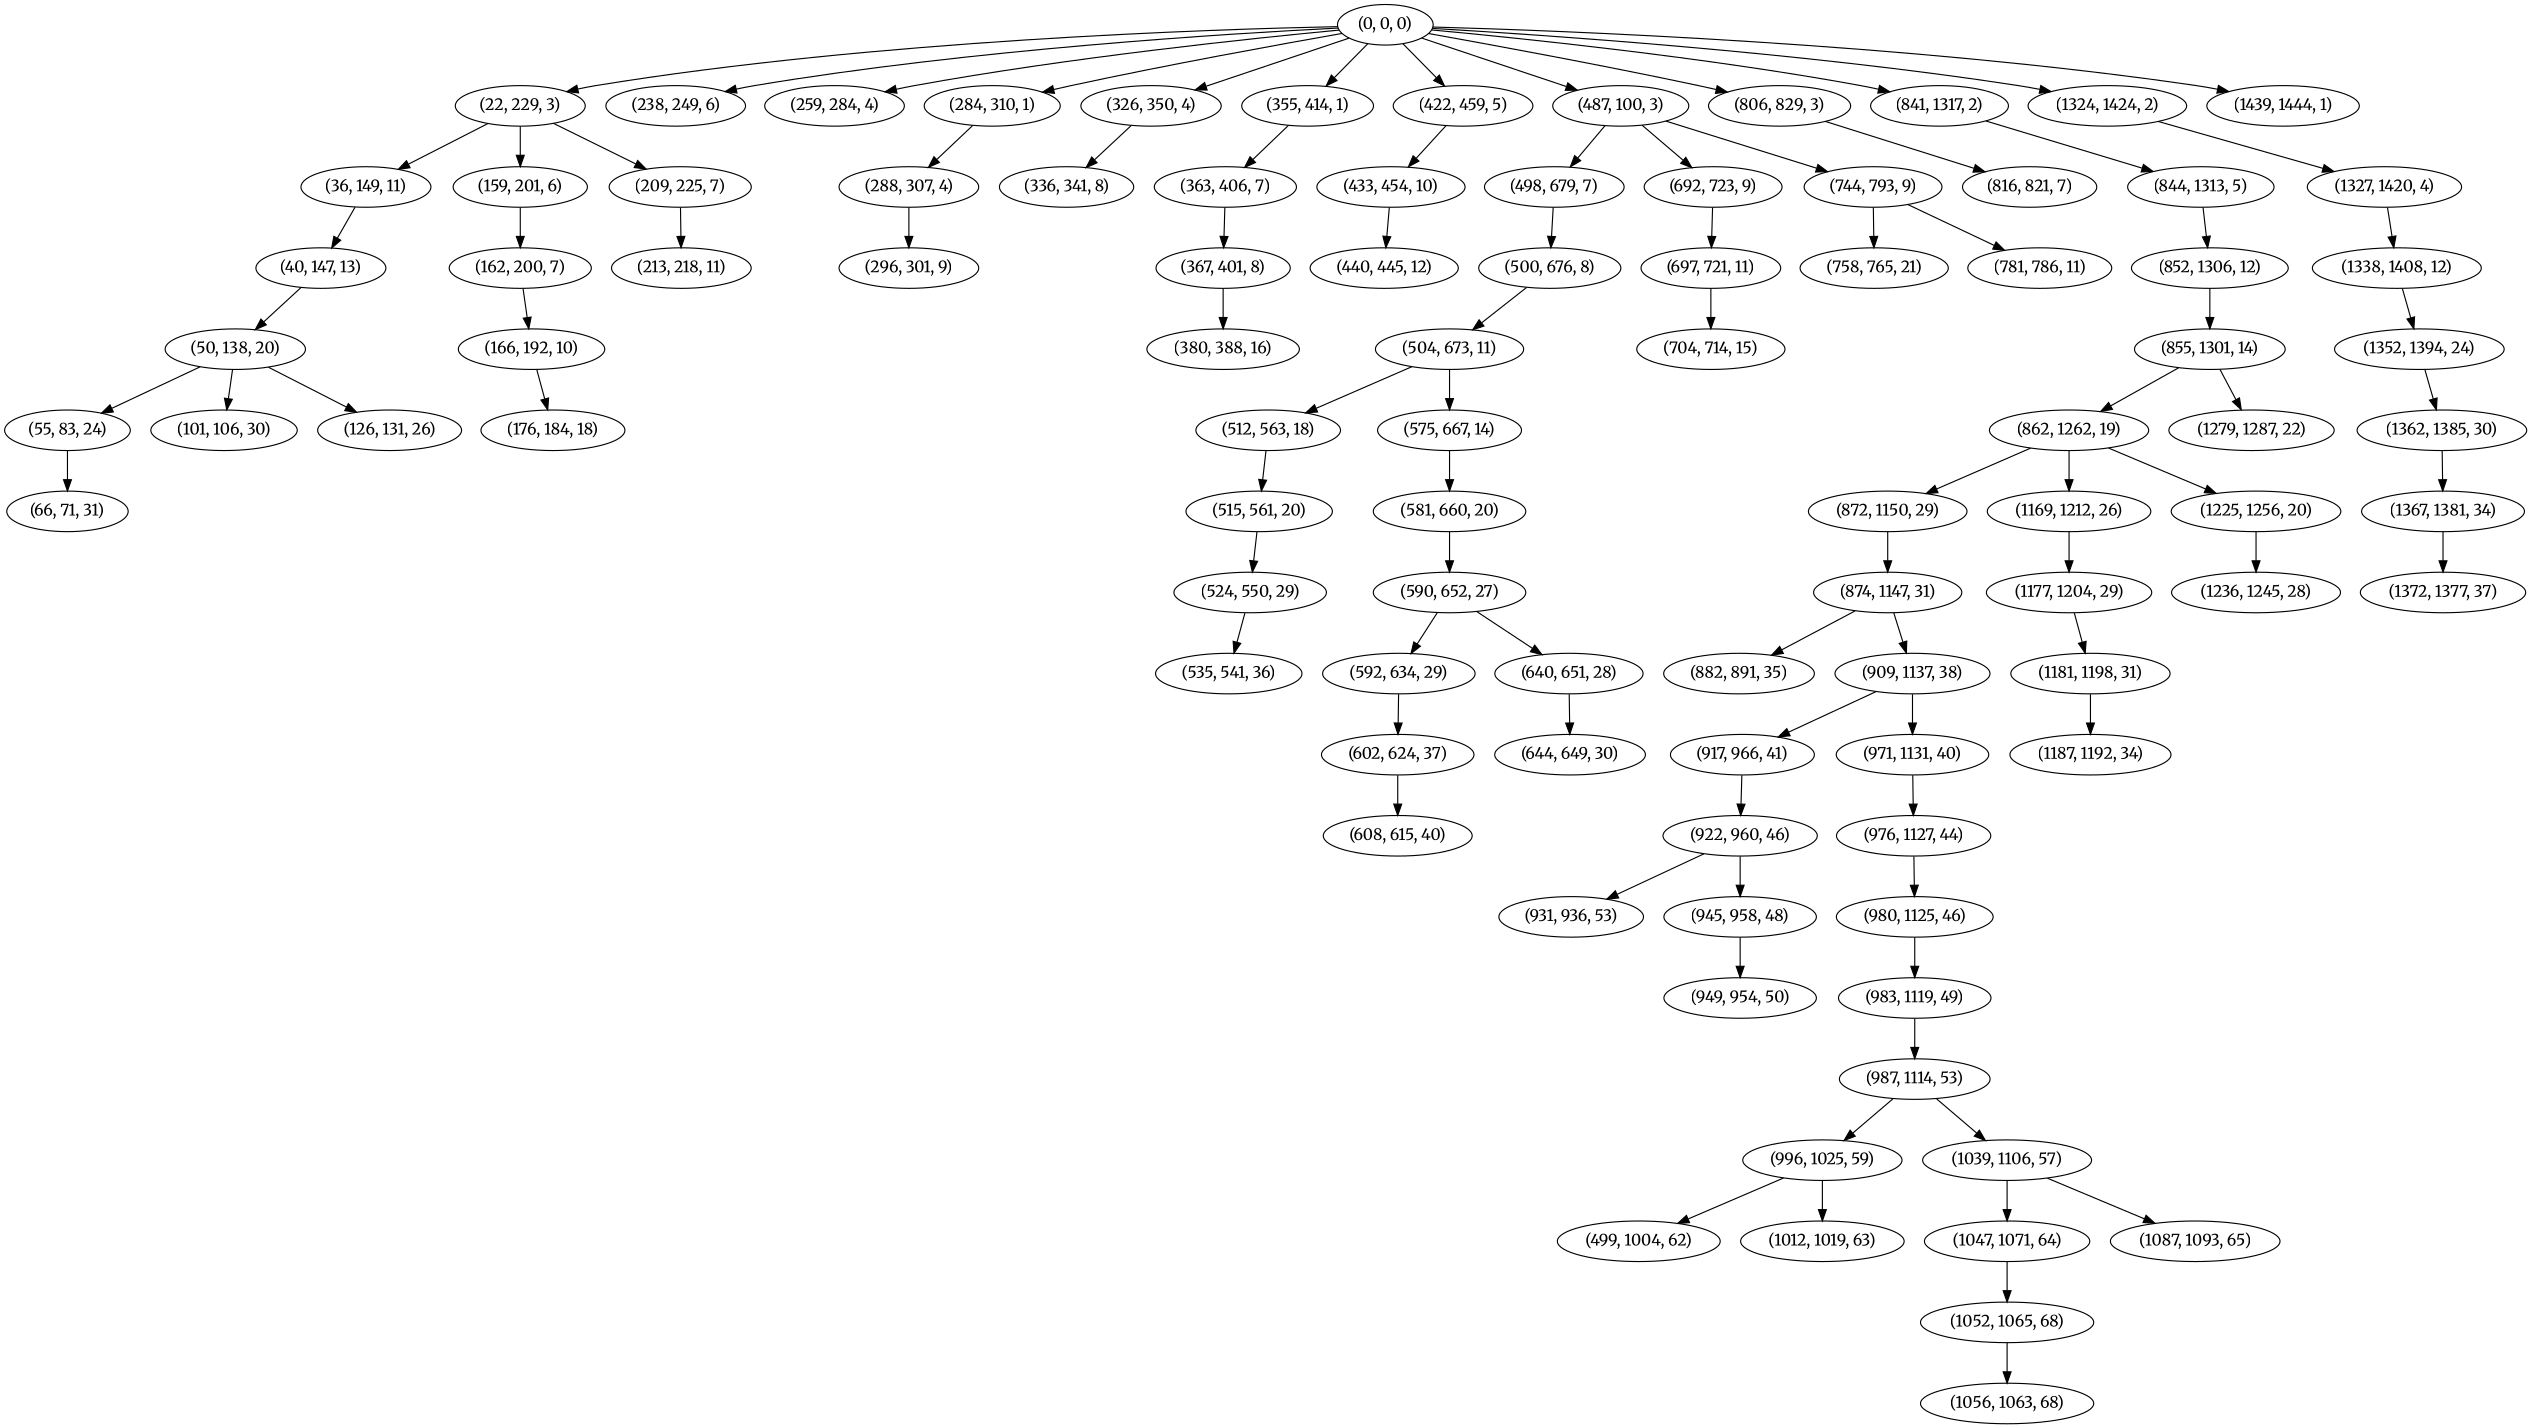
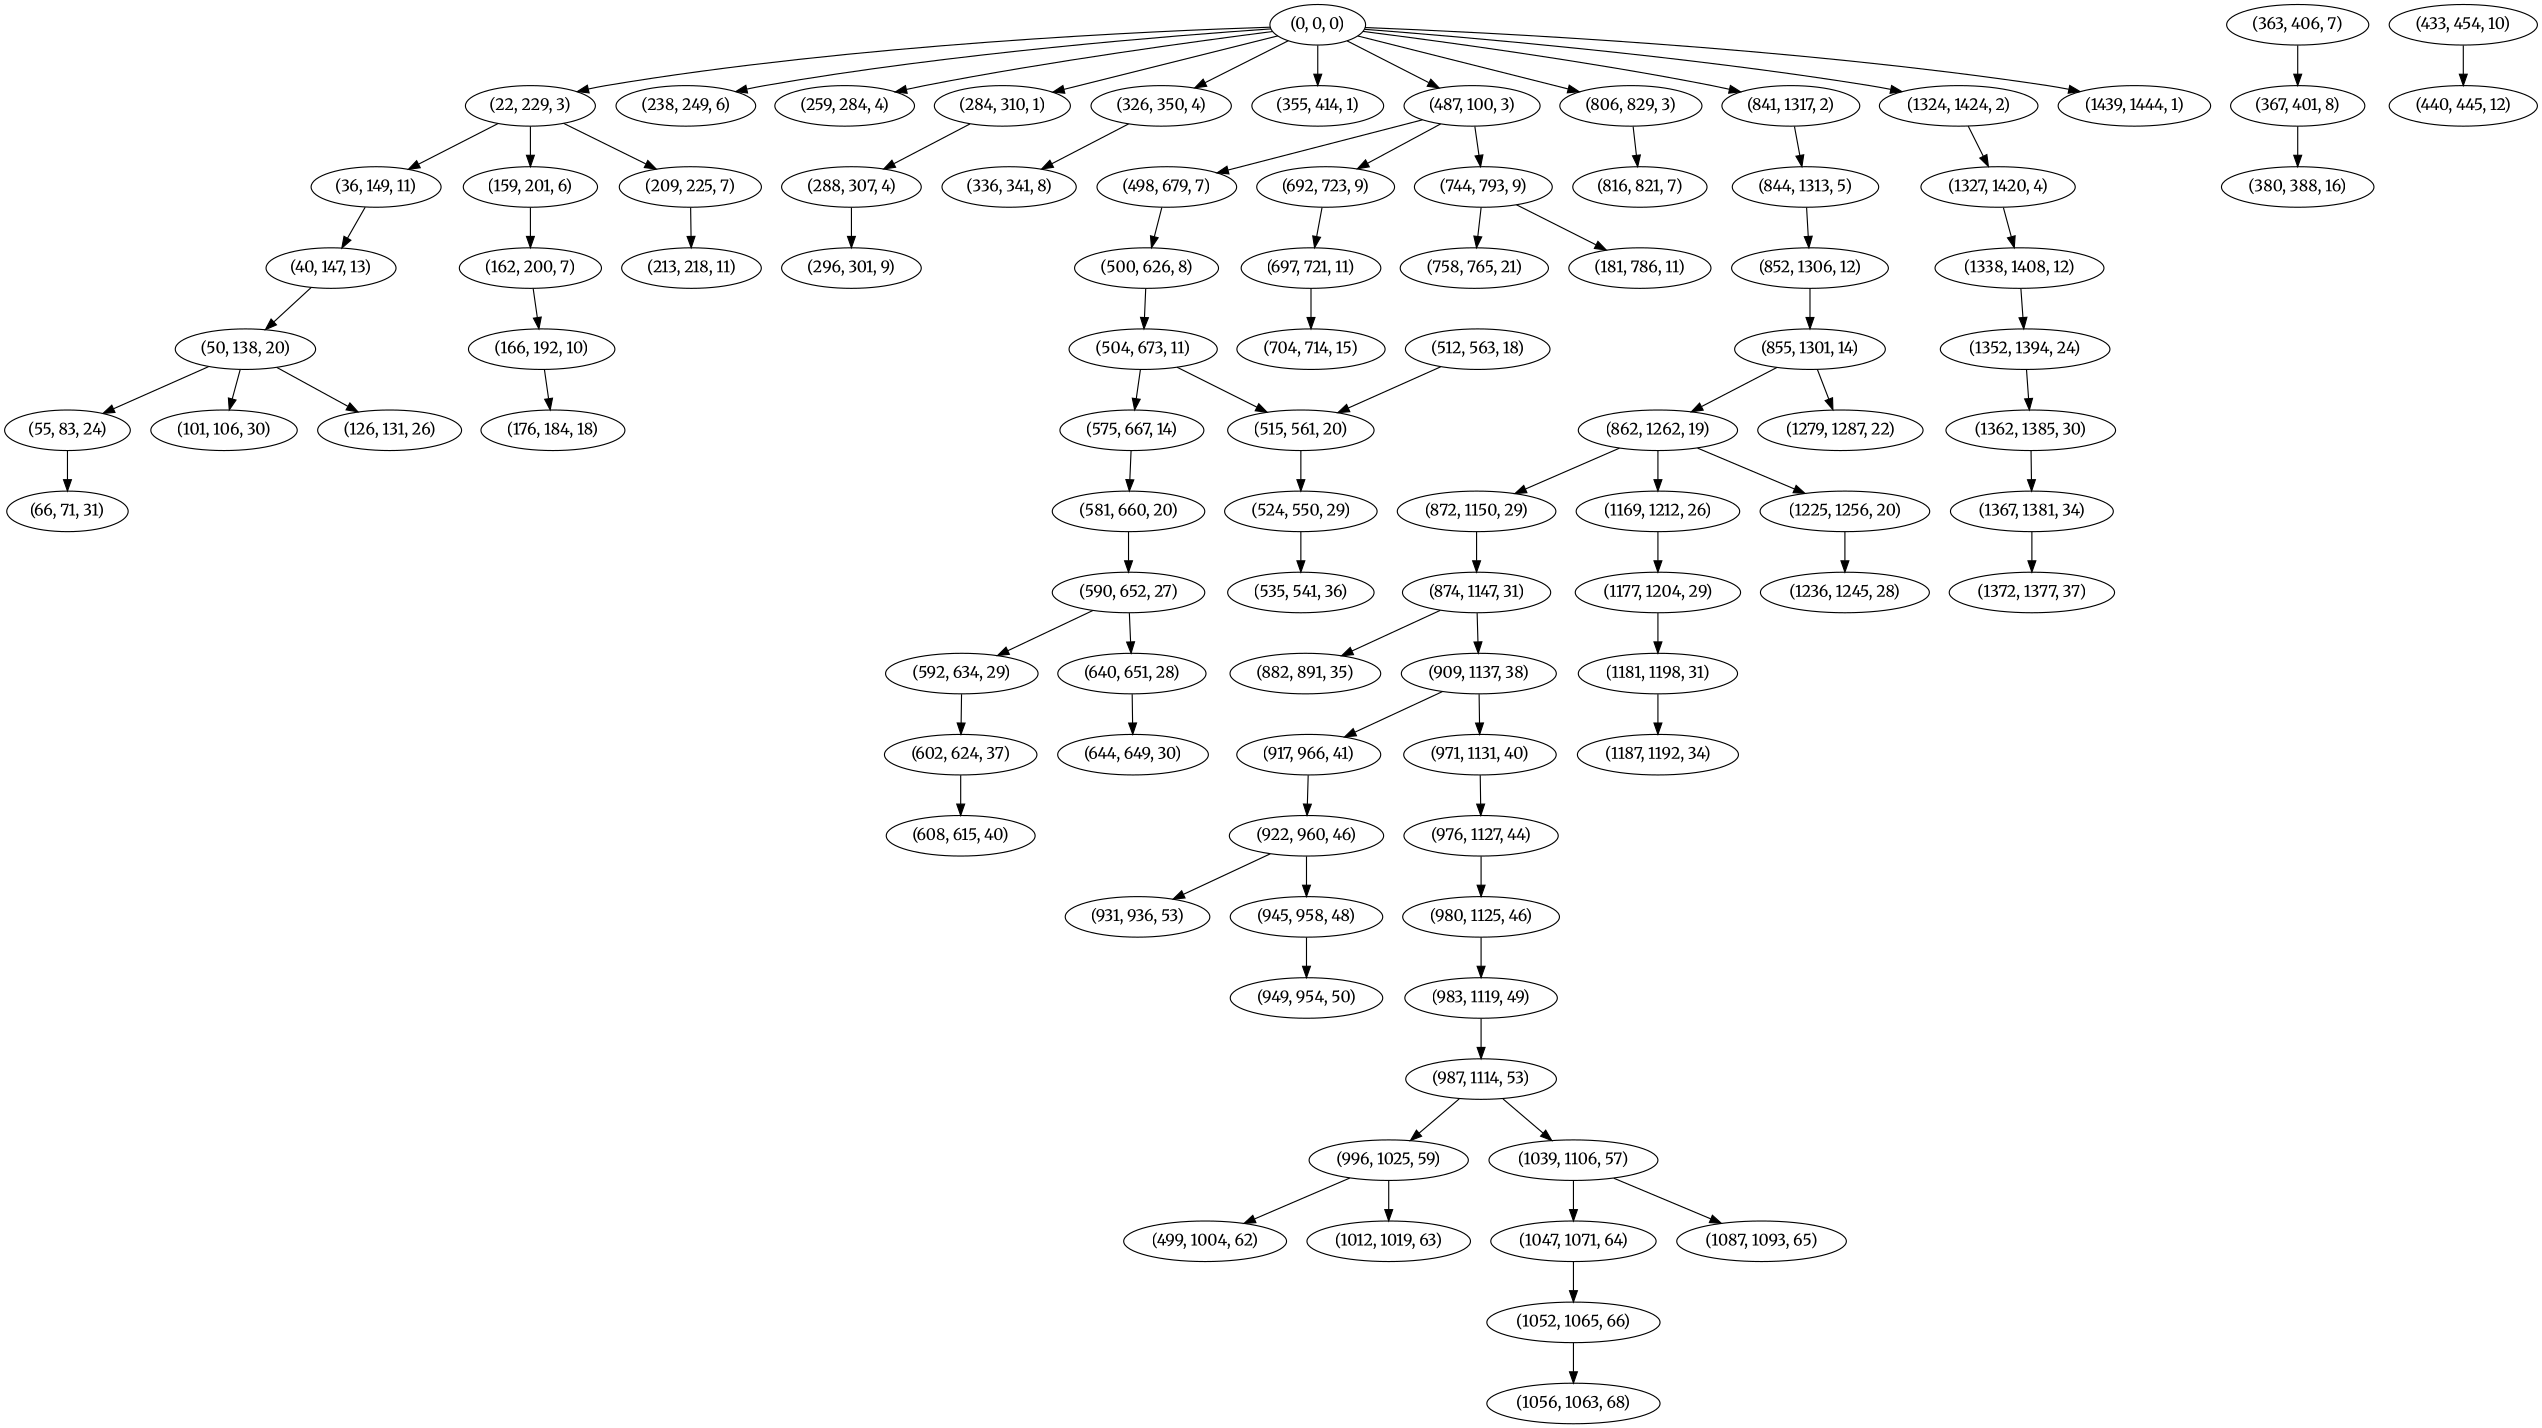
(1463, 106) -> none
(1271, 142) -> none
(1550, 268) -> (1147, 268)
(2040, 268) -> (1640, 268)
(1364, 387) -> (1217, 387)
(2007, 1322) -> (1573, 1322)
